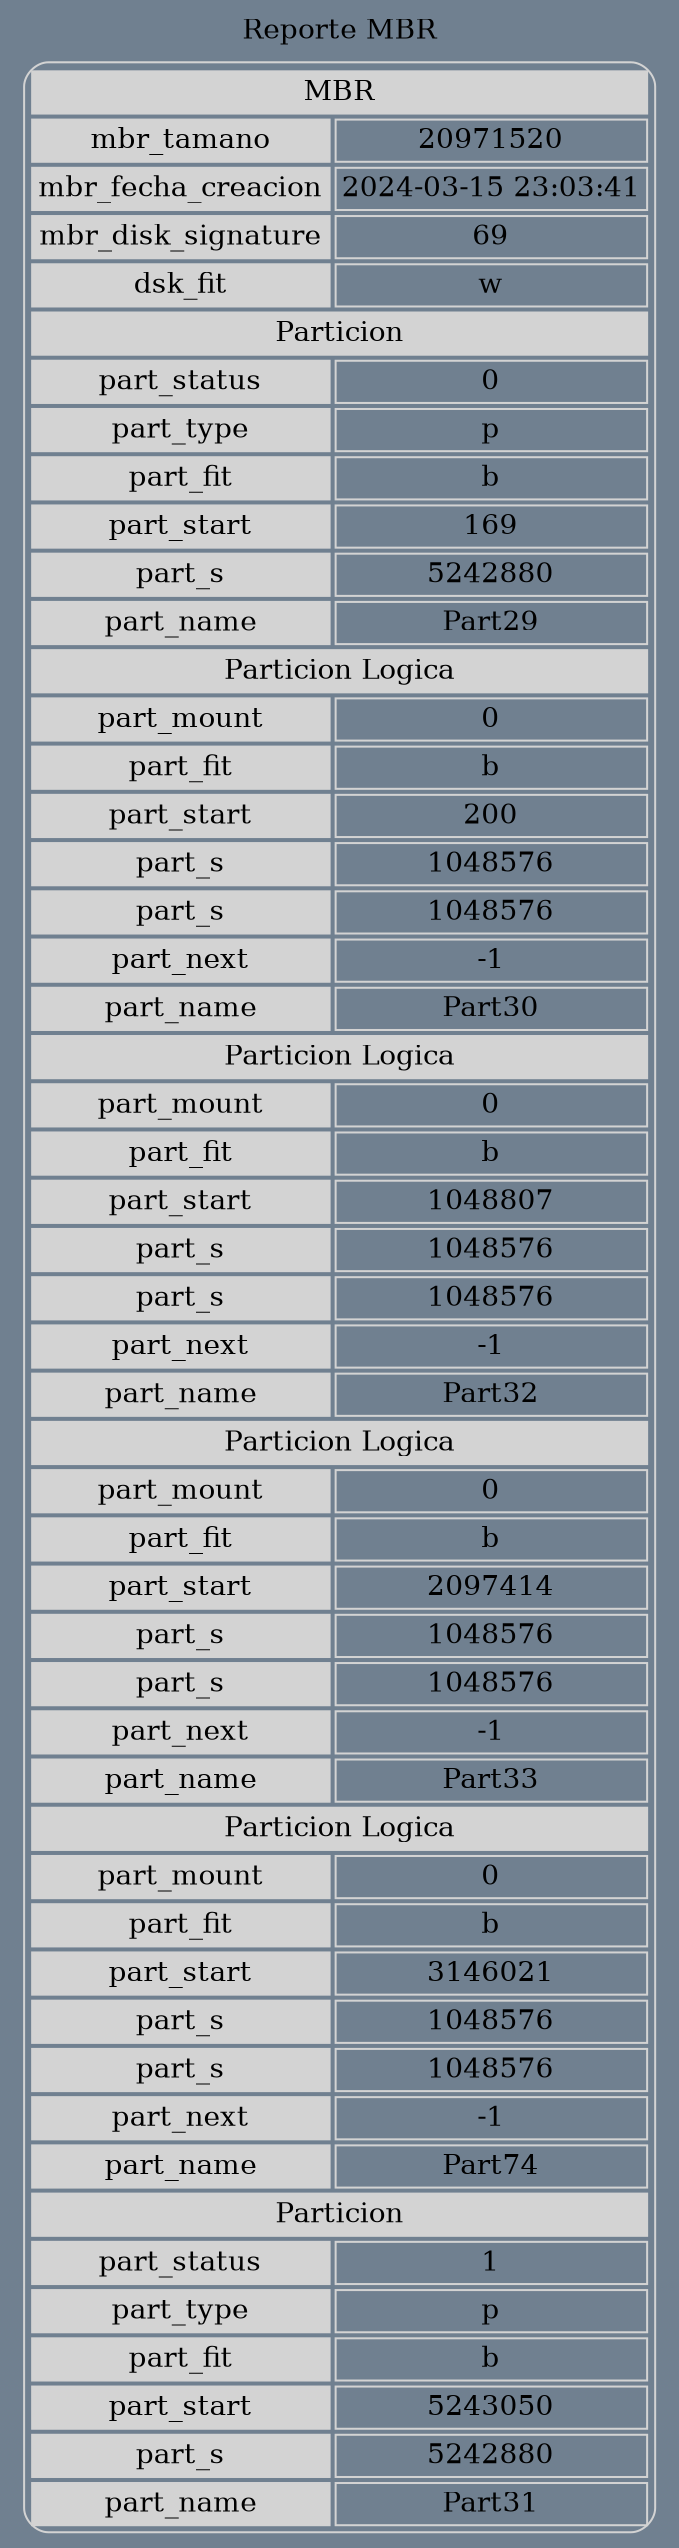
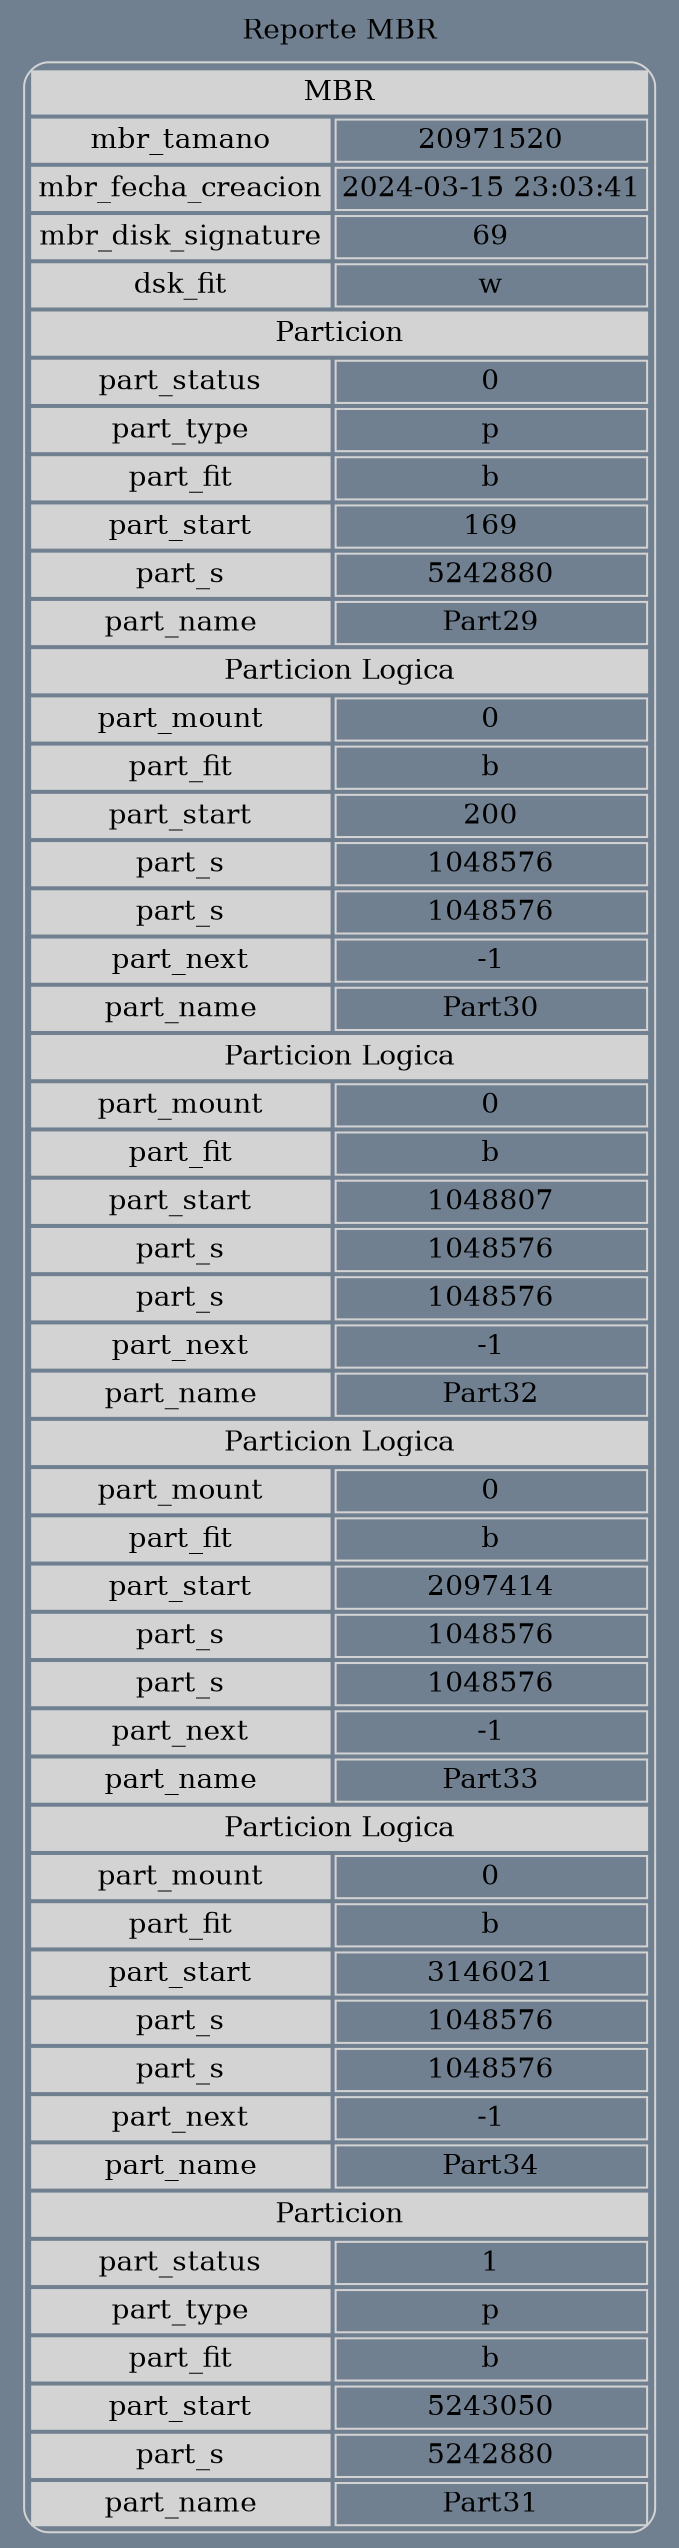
(491, 2165) -> (491, 2165)
